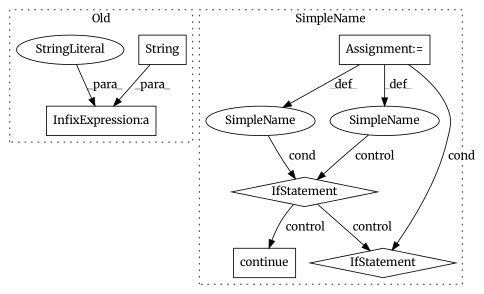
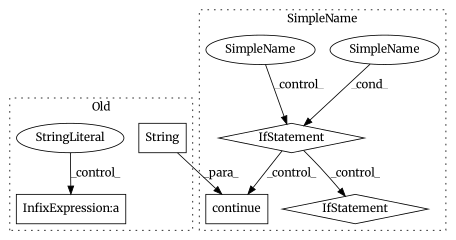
(385, 50) -> none
(135, 82) -> (204, 178)
(105, 85) -> (96, 174)
